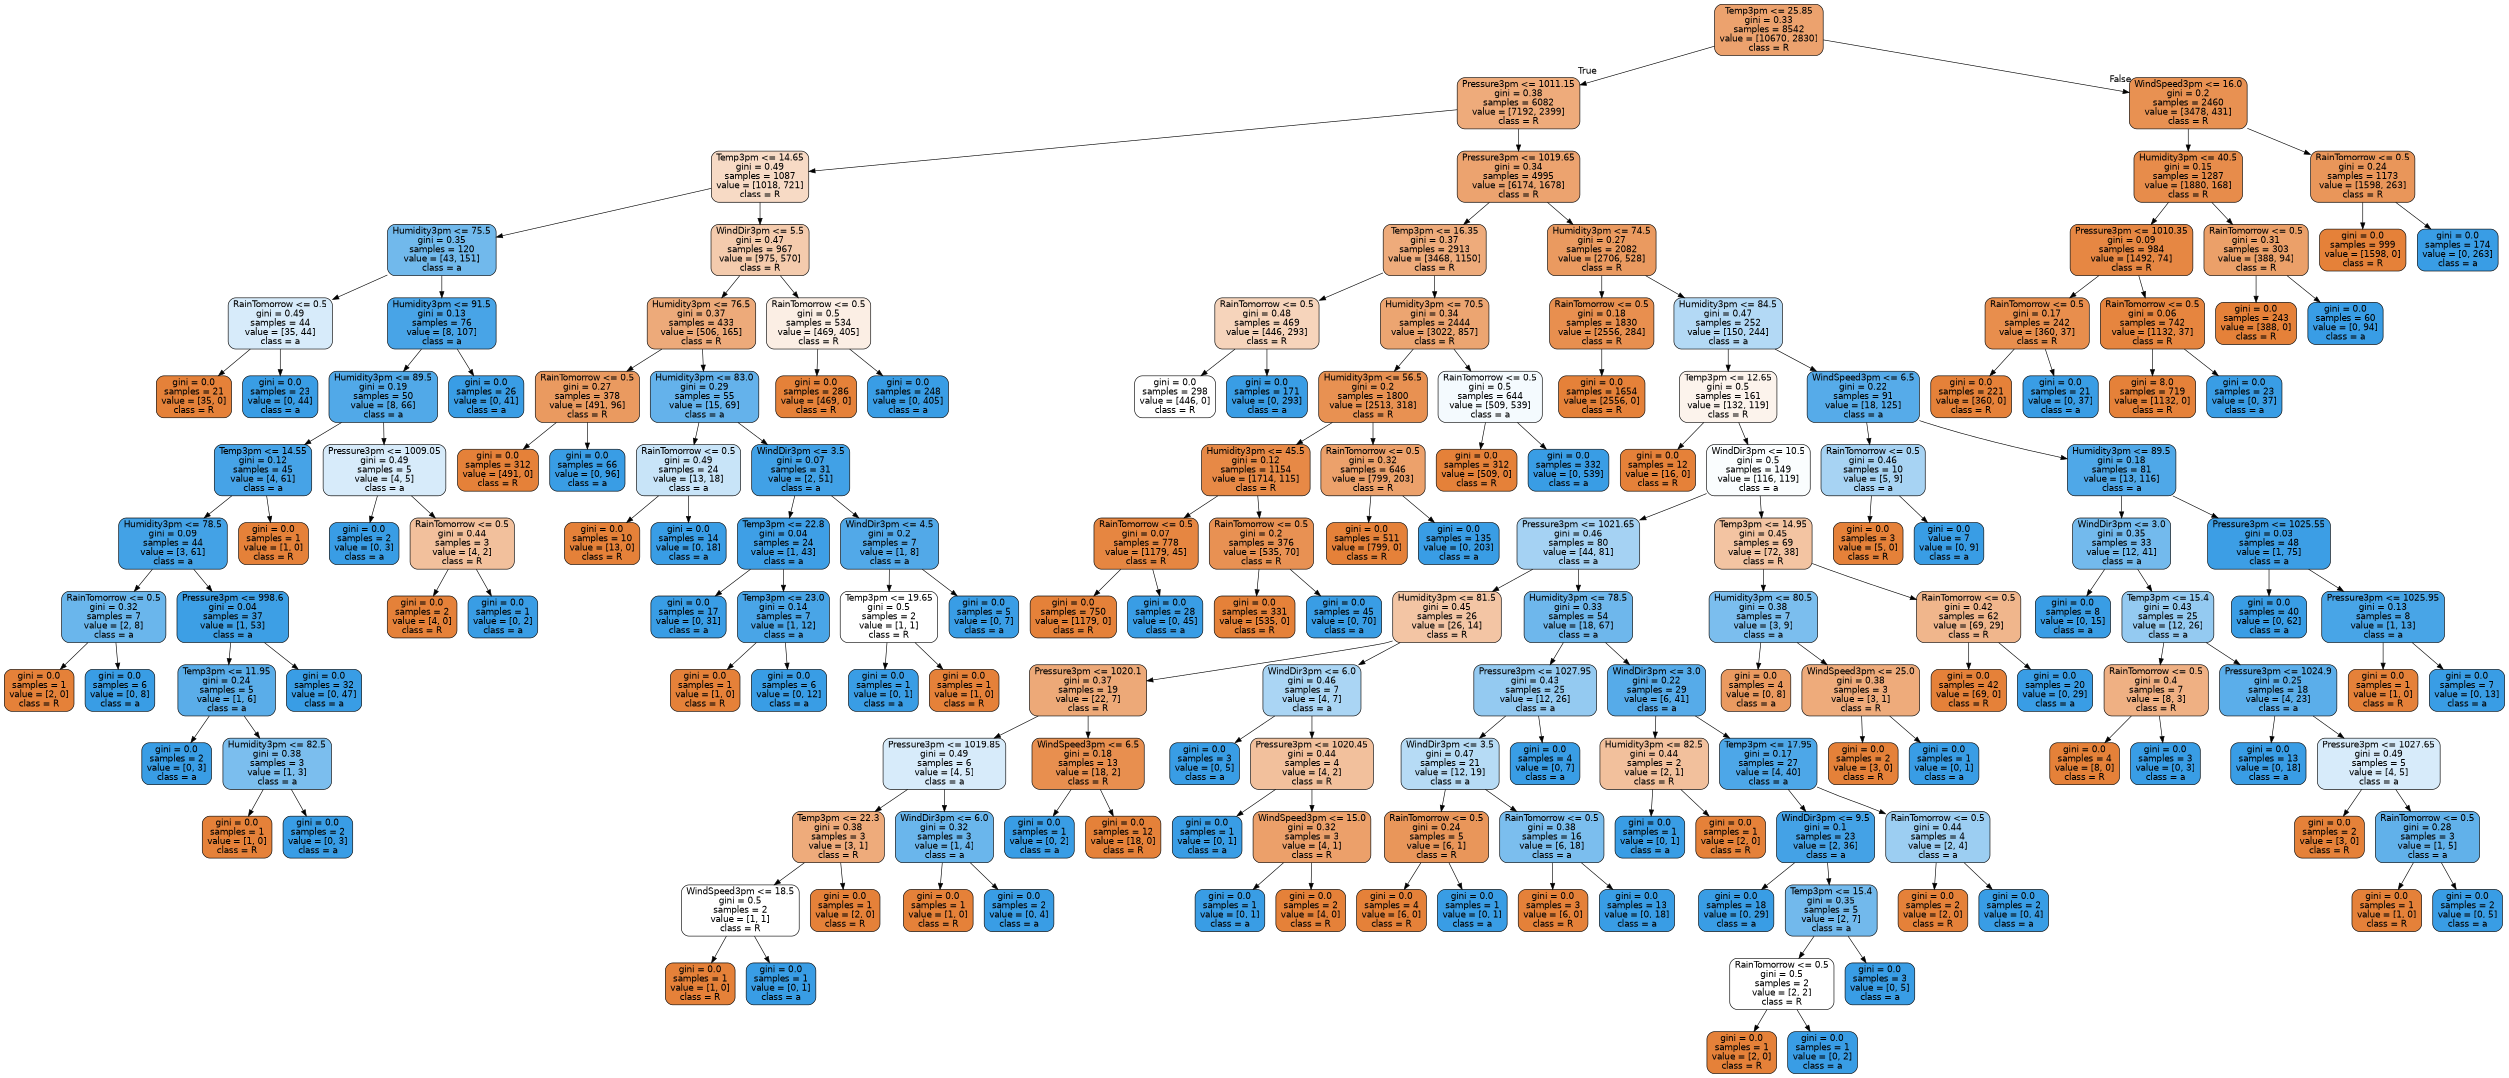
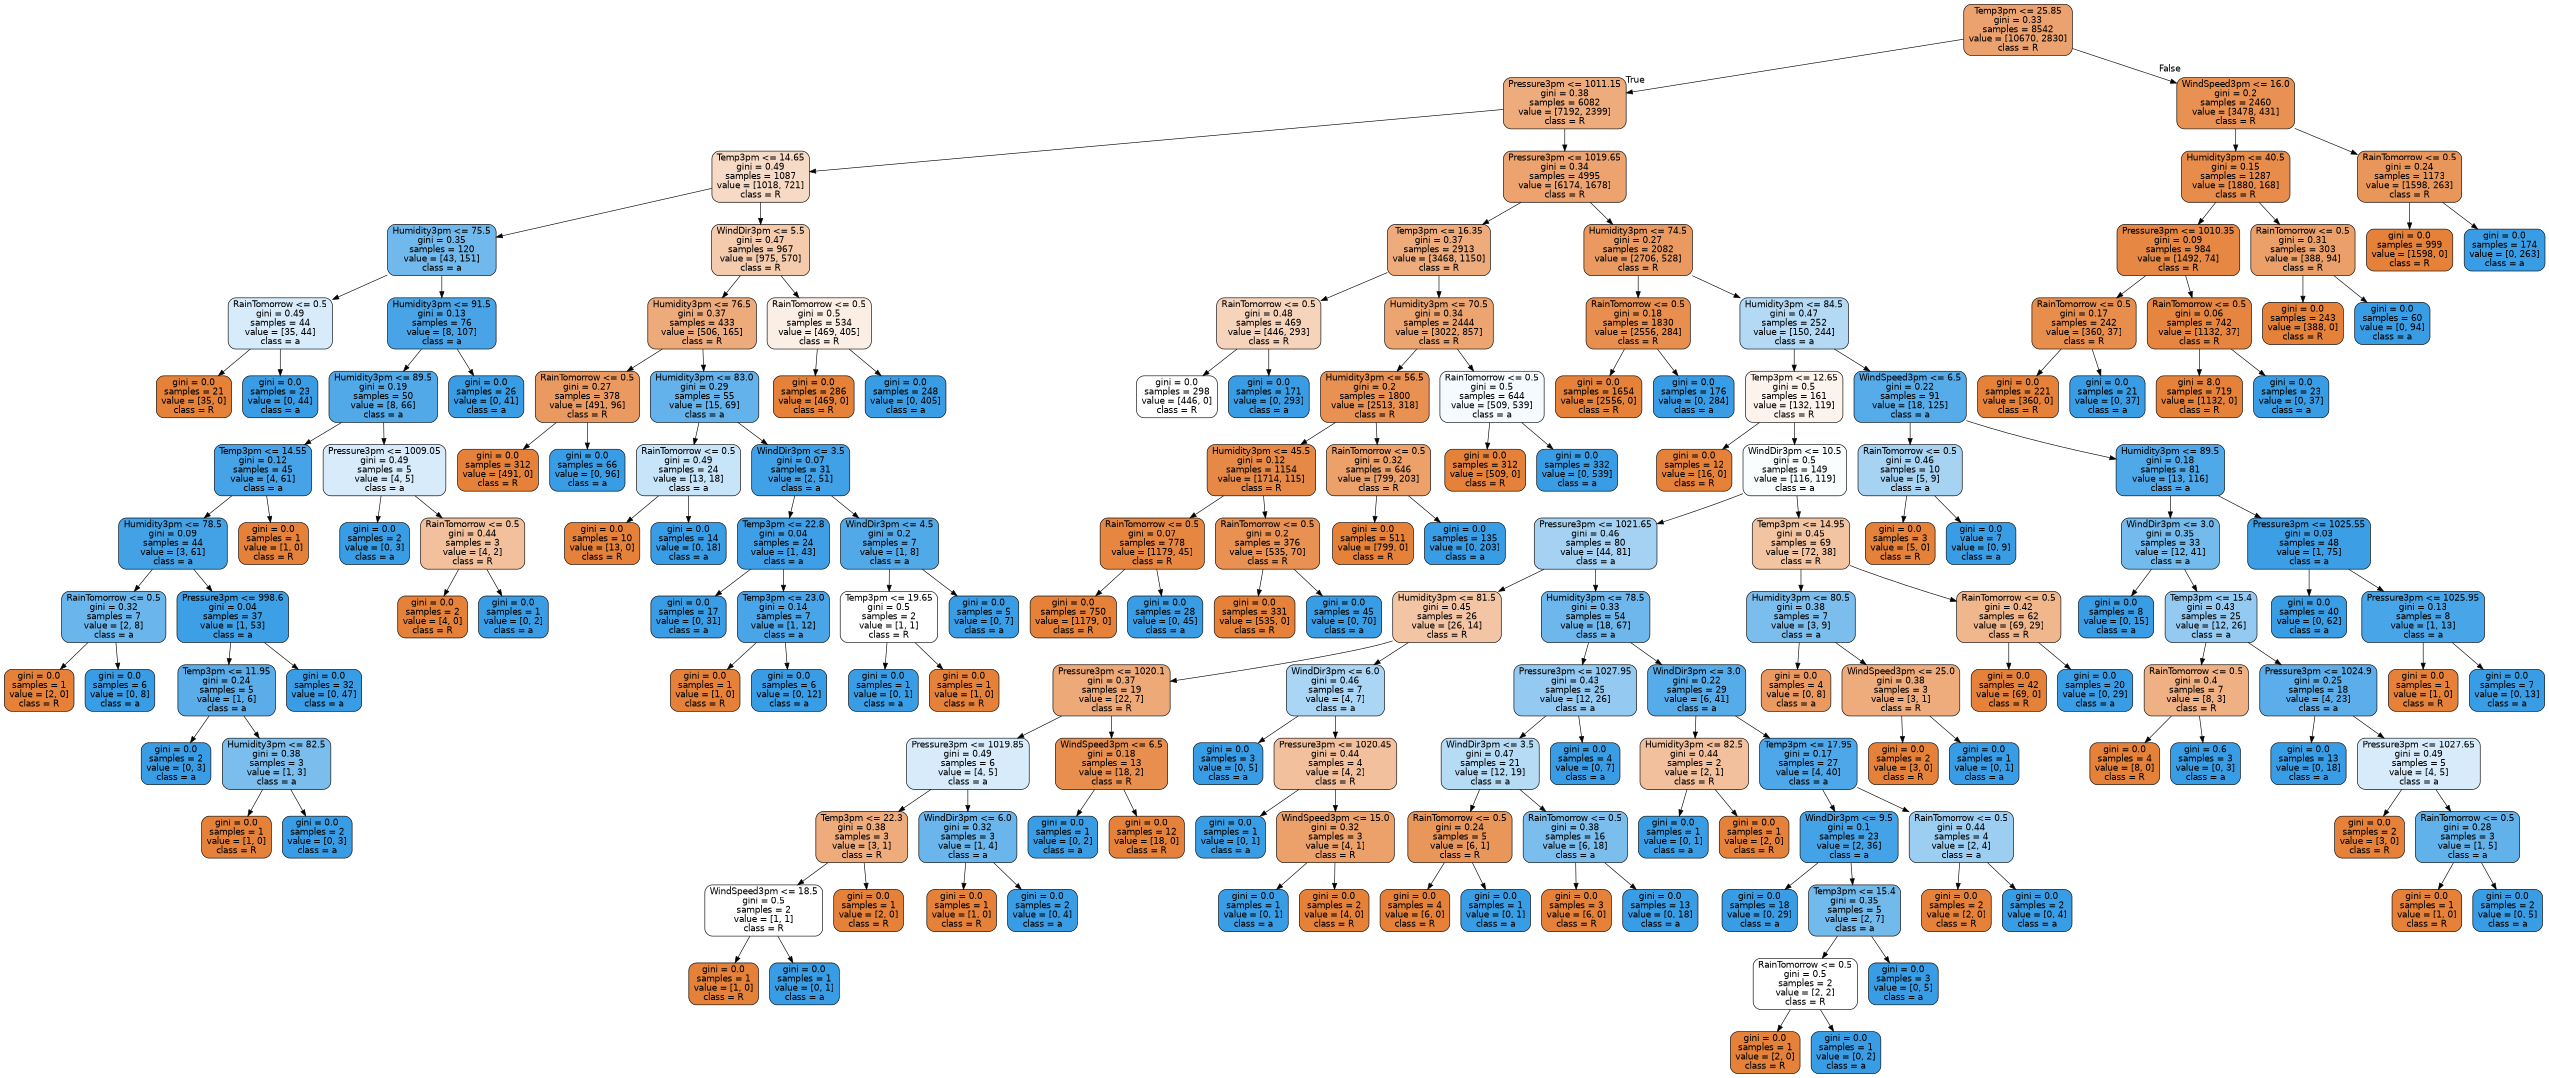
none -> (1694, 397)
(2165, 764) -> (2206, 764)
